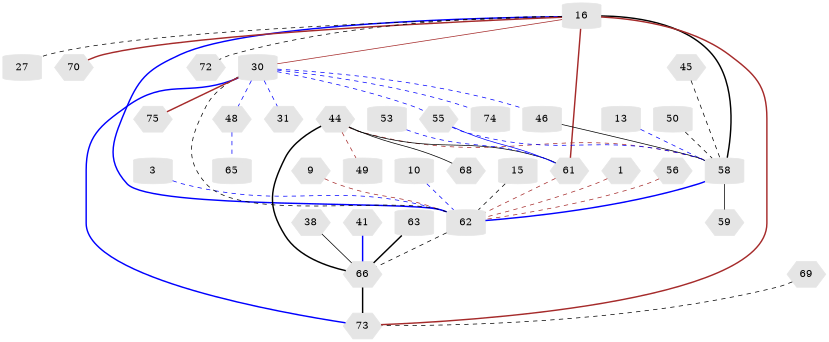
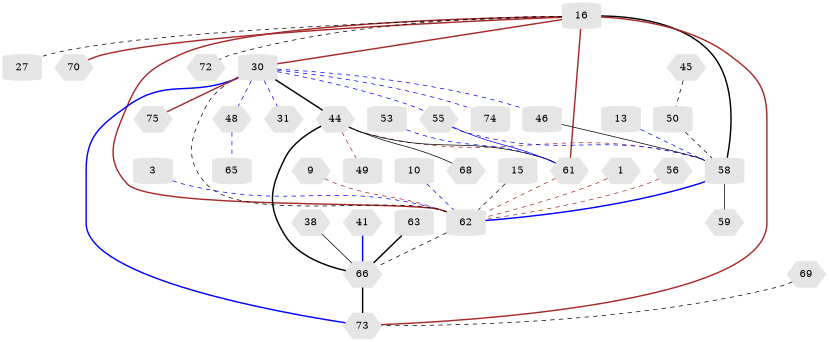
(420, 42) -> (420, 42)
(140, 82) -> (140, 82)
none -> (299, 95)
(705, 119) -> (680, 93)
